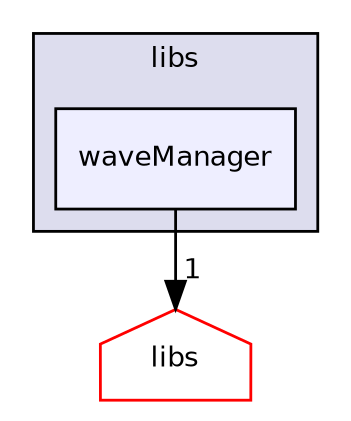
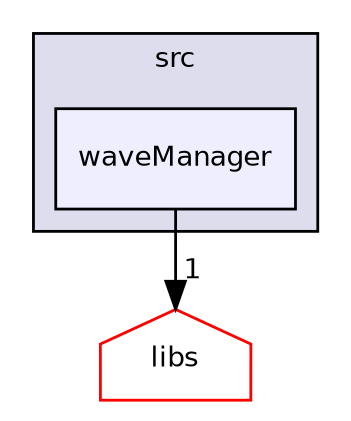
(176, 60) -> (176, 60)
